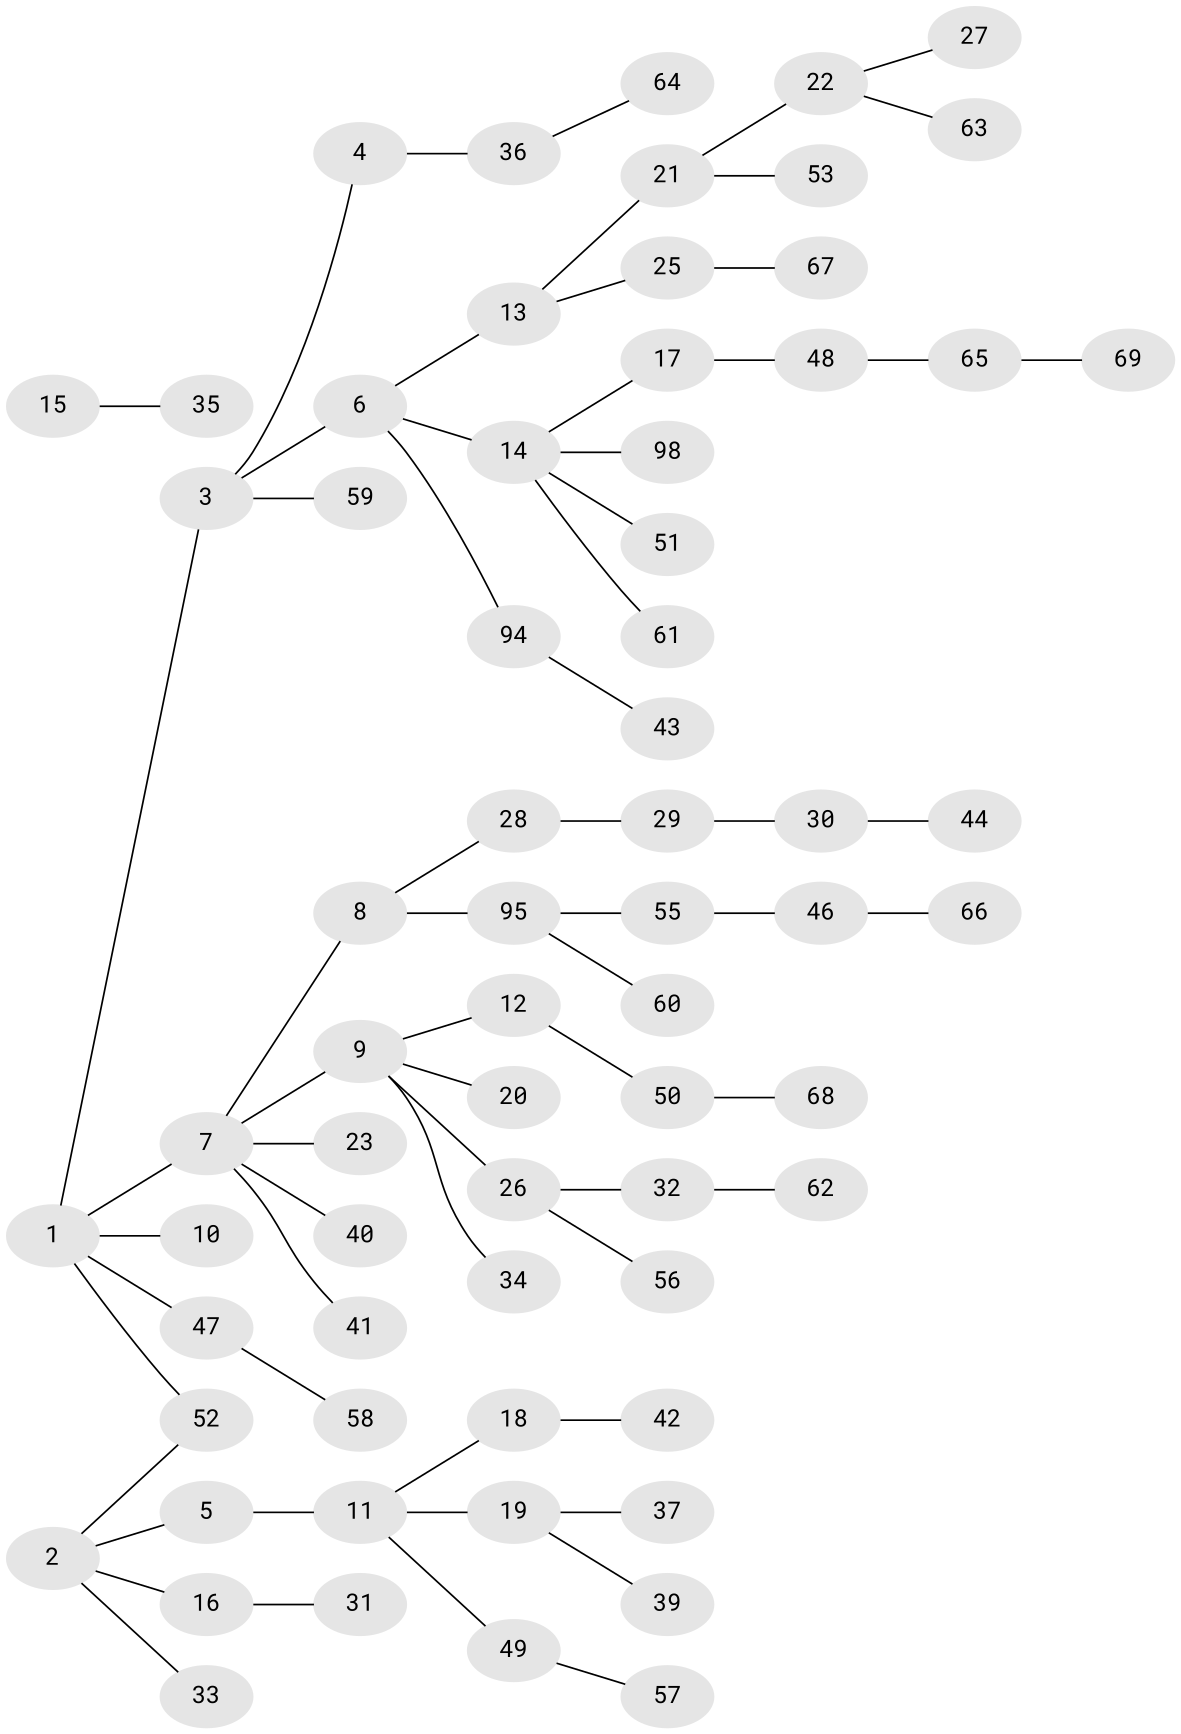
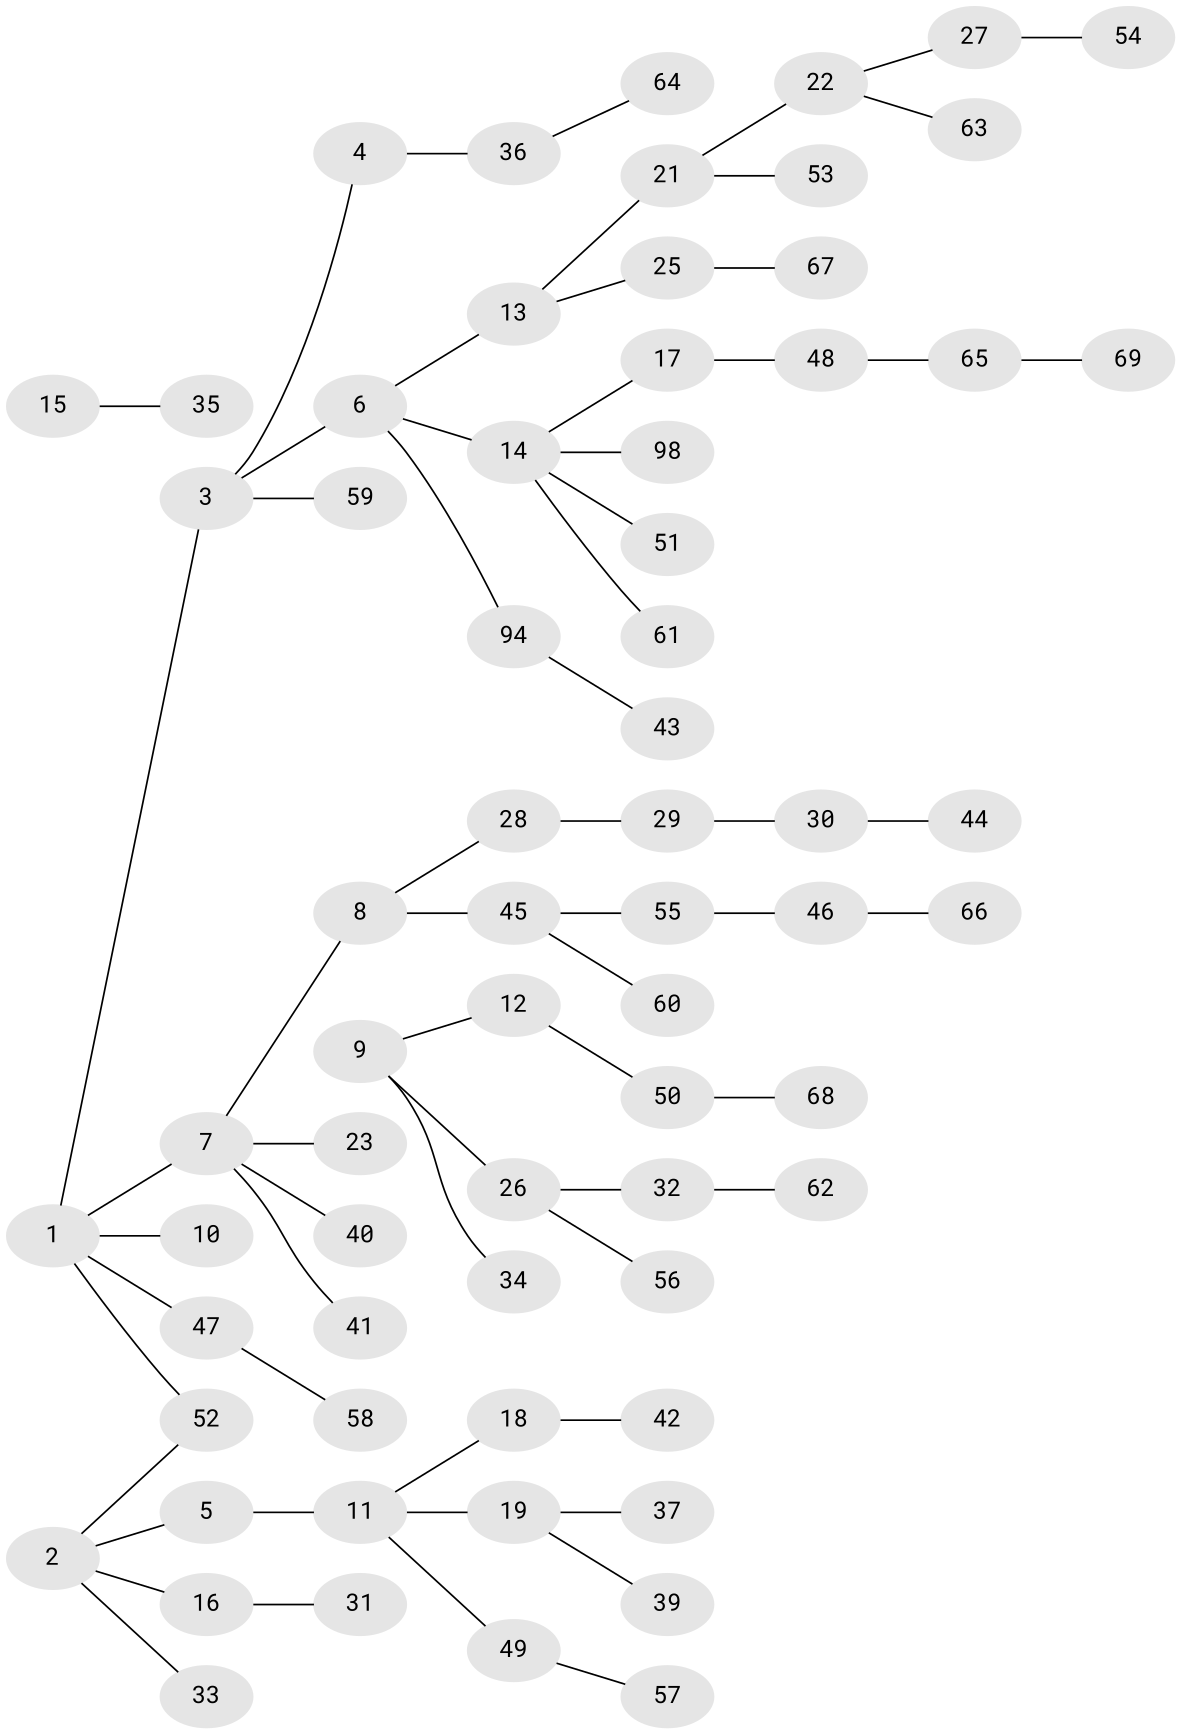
none -> (1128, 38)
(514, 913) -> (514, 913)
(283, 1098) -> none
(514, 1098) -> none
